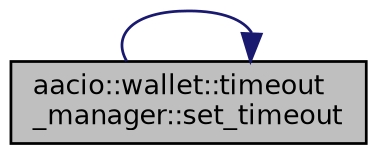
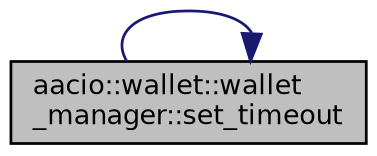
(189, 102) -> (189, 102)
